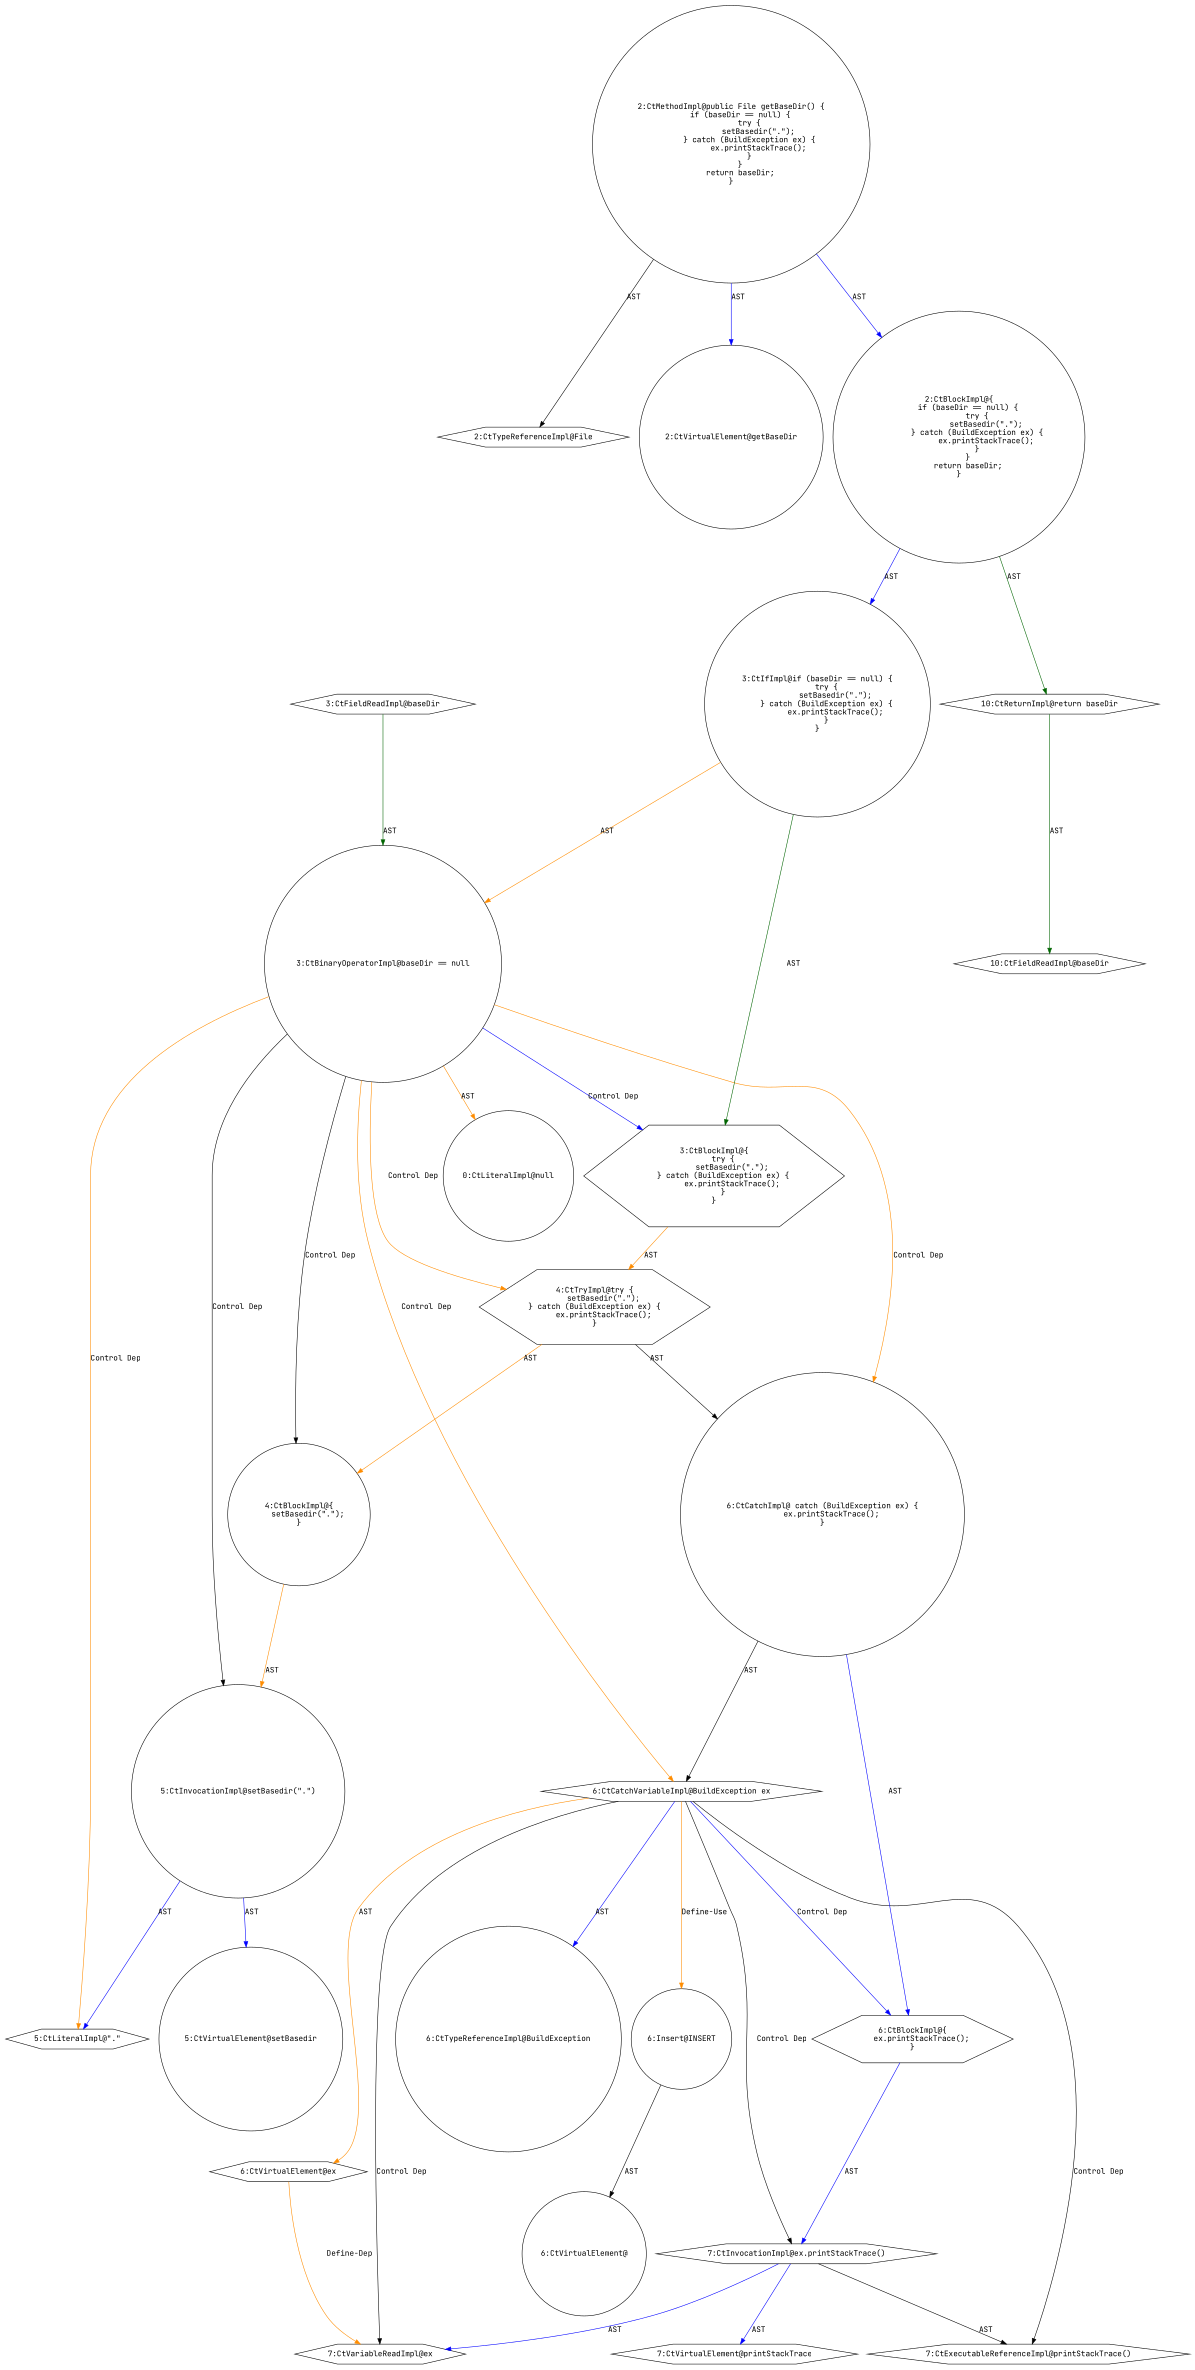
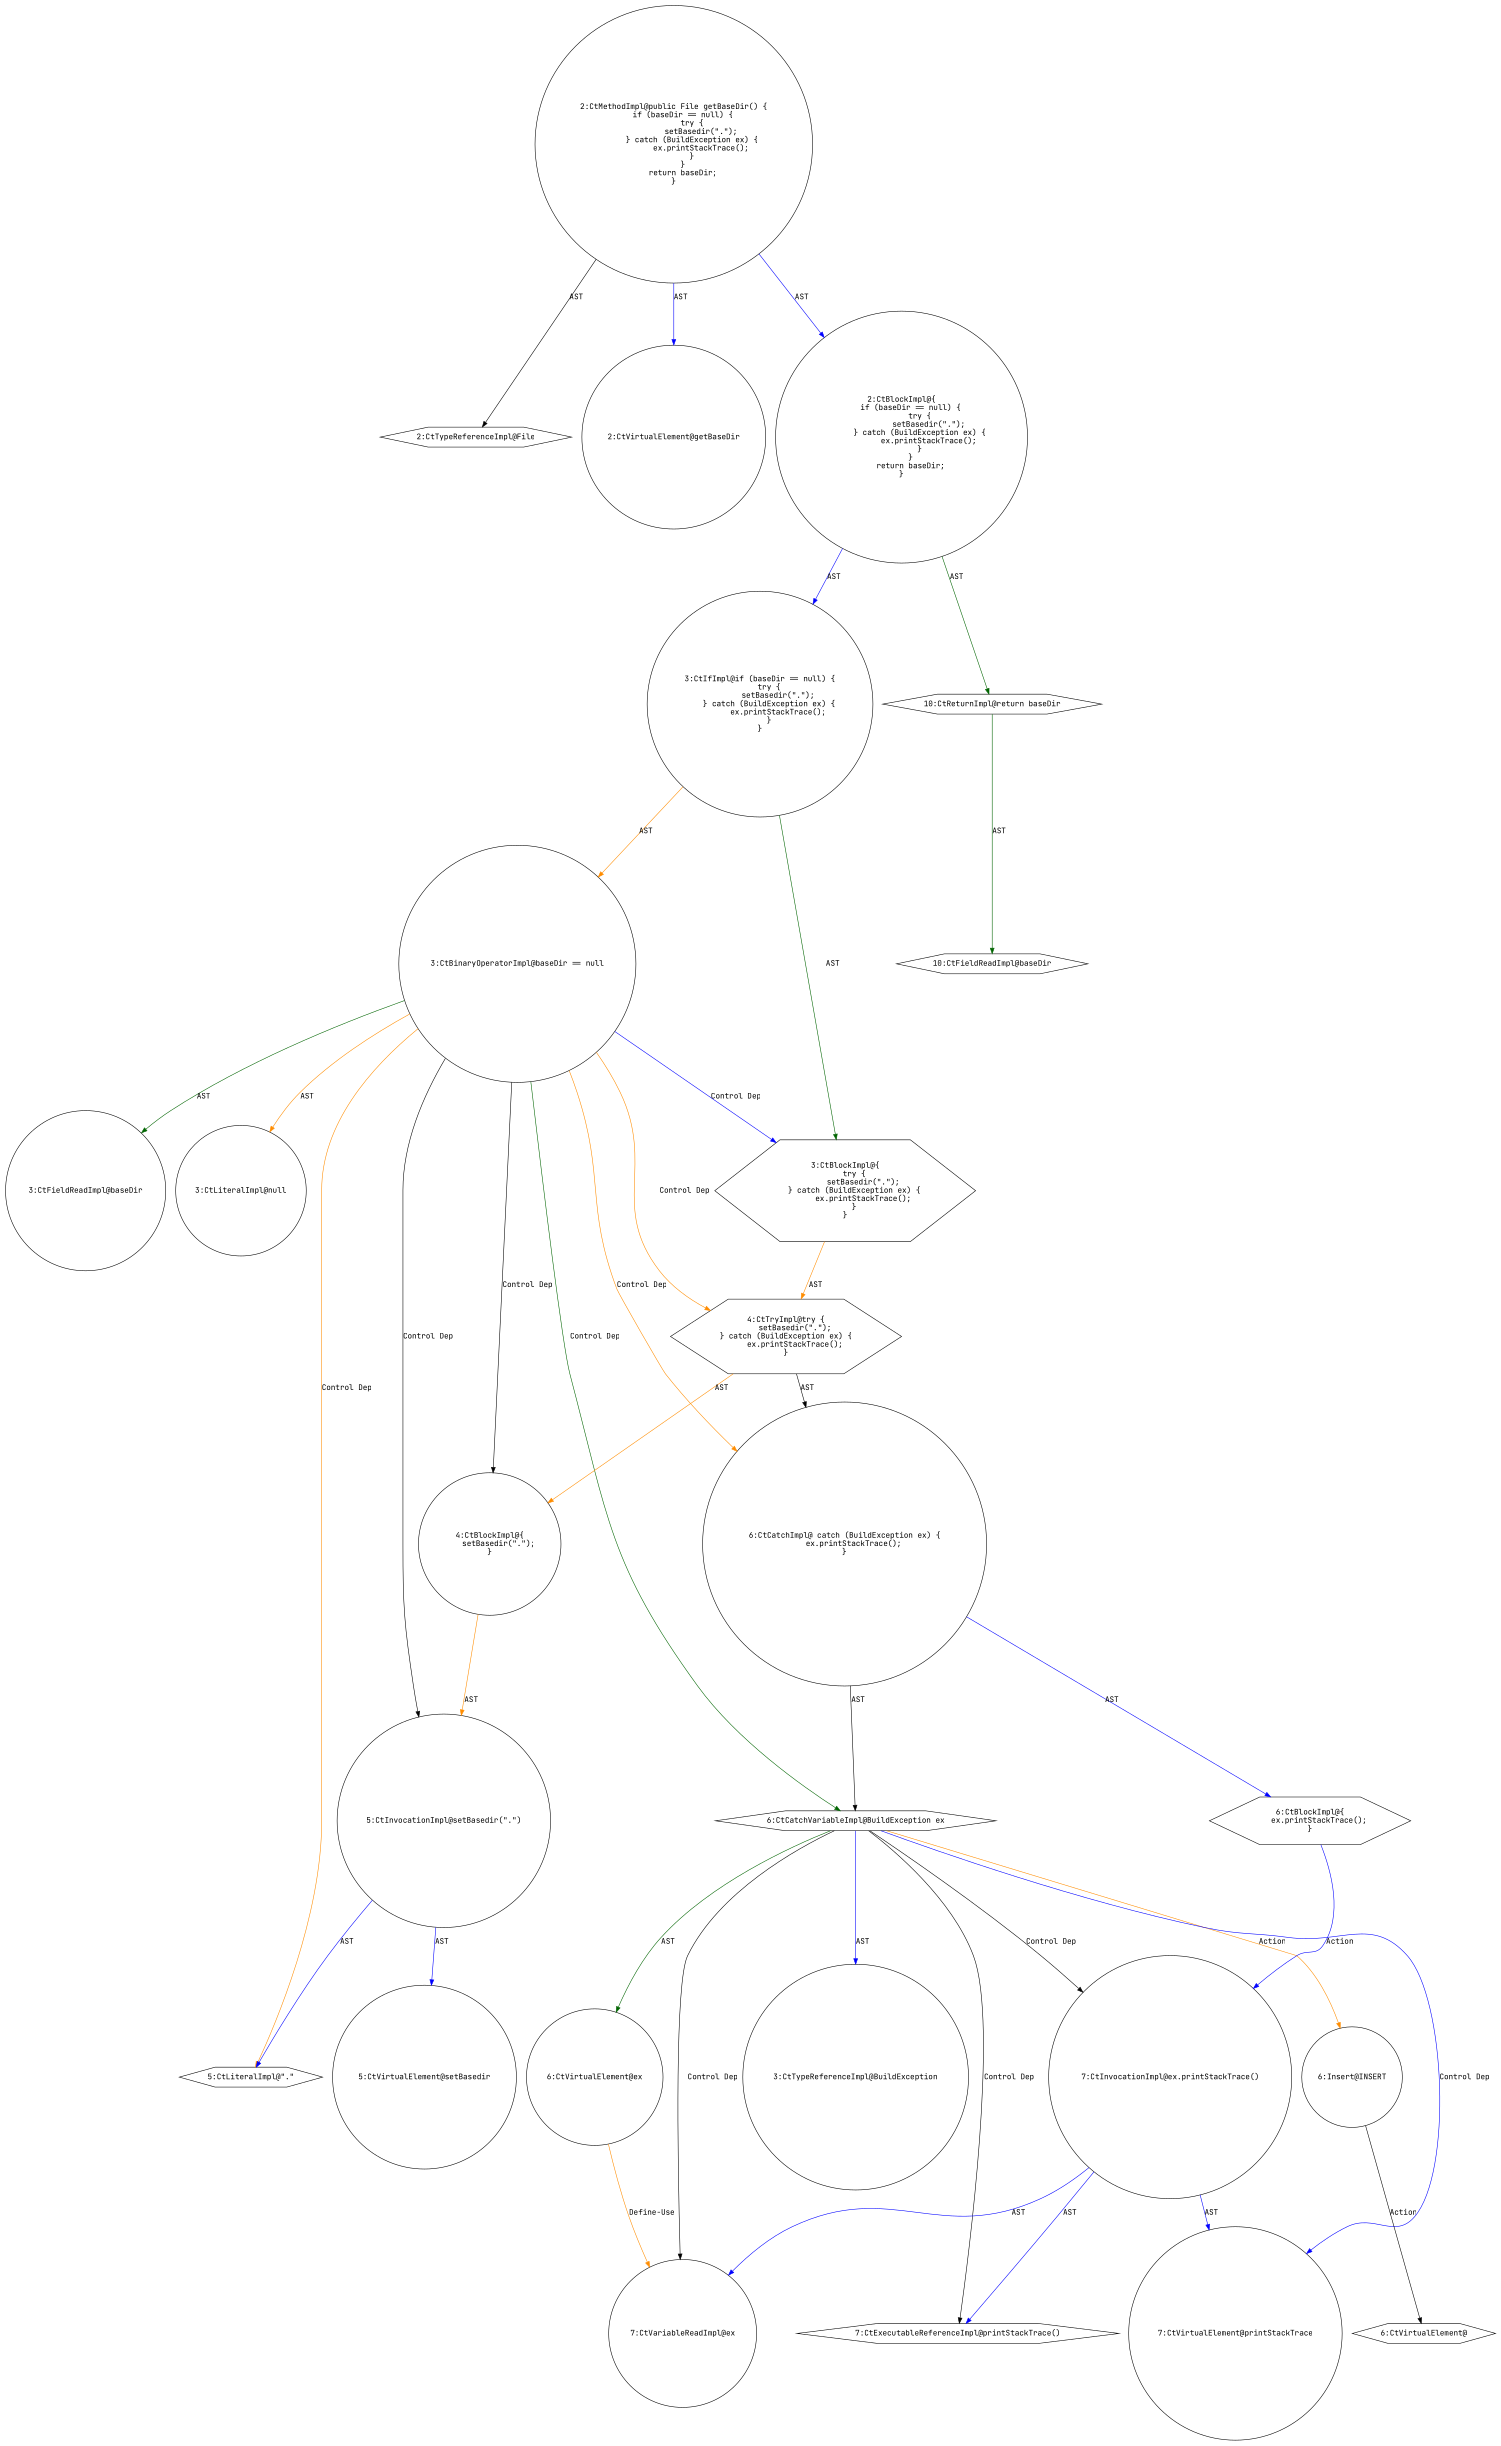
(383, 704) -> (86, 1191)
(383, 777) -> (271, 1056)
(508, 1176) -> (241, 1191)
(453, 1453) -> (599, 1485)
(789, 1906) -> (1333, 1937)
(359, 1908) -> (706, 1898)
(704, 1912) -> (1272, 1942)
(508, 2039) -> (856, 2077)
(288, 2172) -> (595, 2077)
(631, 2172) -> (1403, 2213)
(851, 2172) -> (1340, 1942)
(350, 2254) -> (652, 2213)
(584, 2254) -> (1424, 2333)
(796, 2254) -> (1170, 2077)
(910, 2303) -> (1032, 2246)
(380, 2354) -> (683, 2333)
(735, 2354) -> (1235, 2333)
